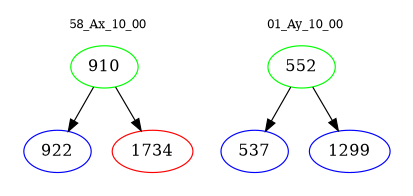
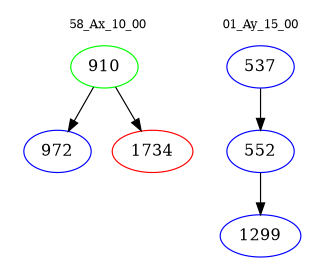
(305, 25) -> (261, 25)
(302, 67) -> (261, 151)
(281, 104) -> (261, 103)
(58, 151) -> (58, 151)
